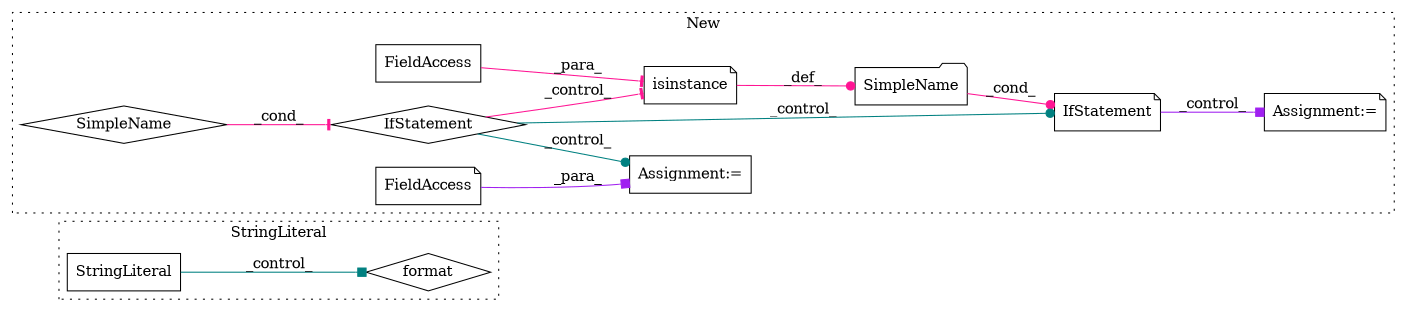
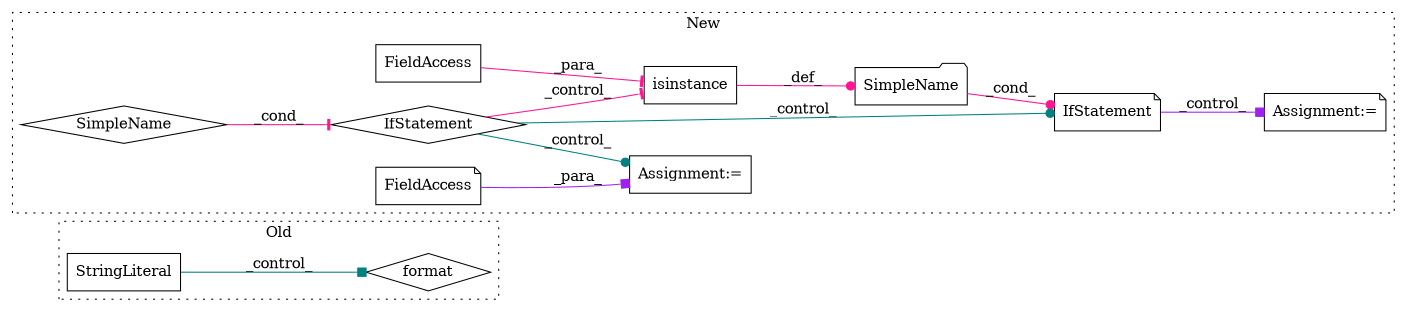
(690, 85) -> (690, 85)
(279, 233) -> (279, 233)
